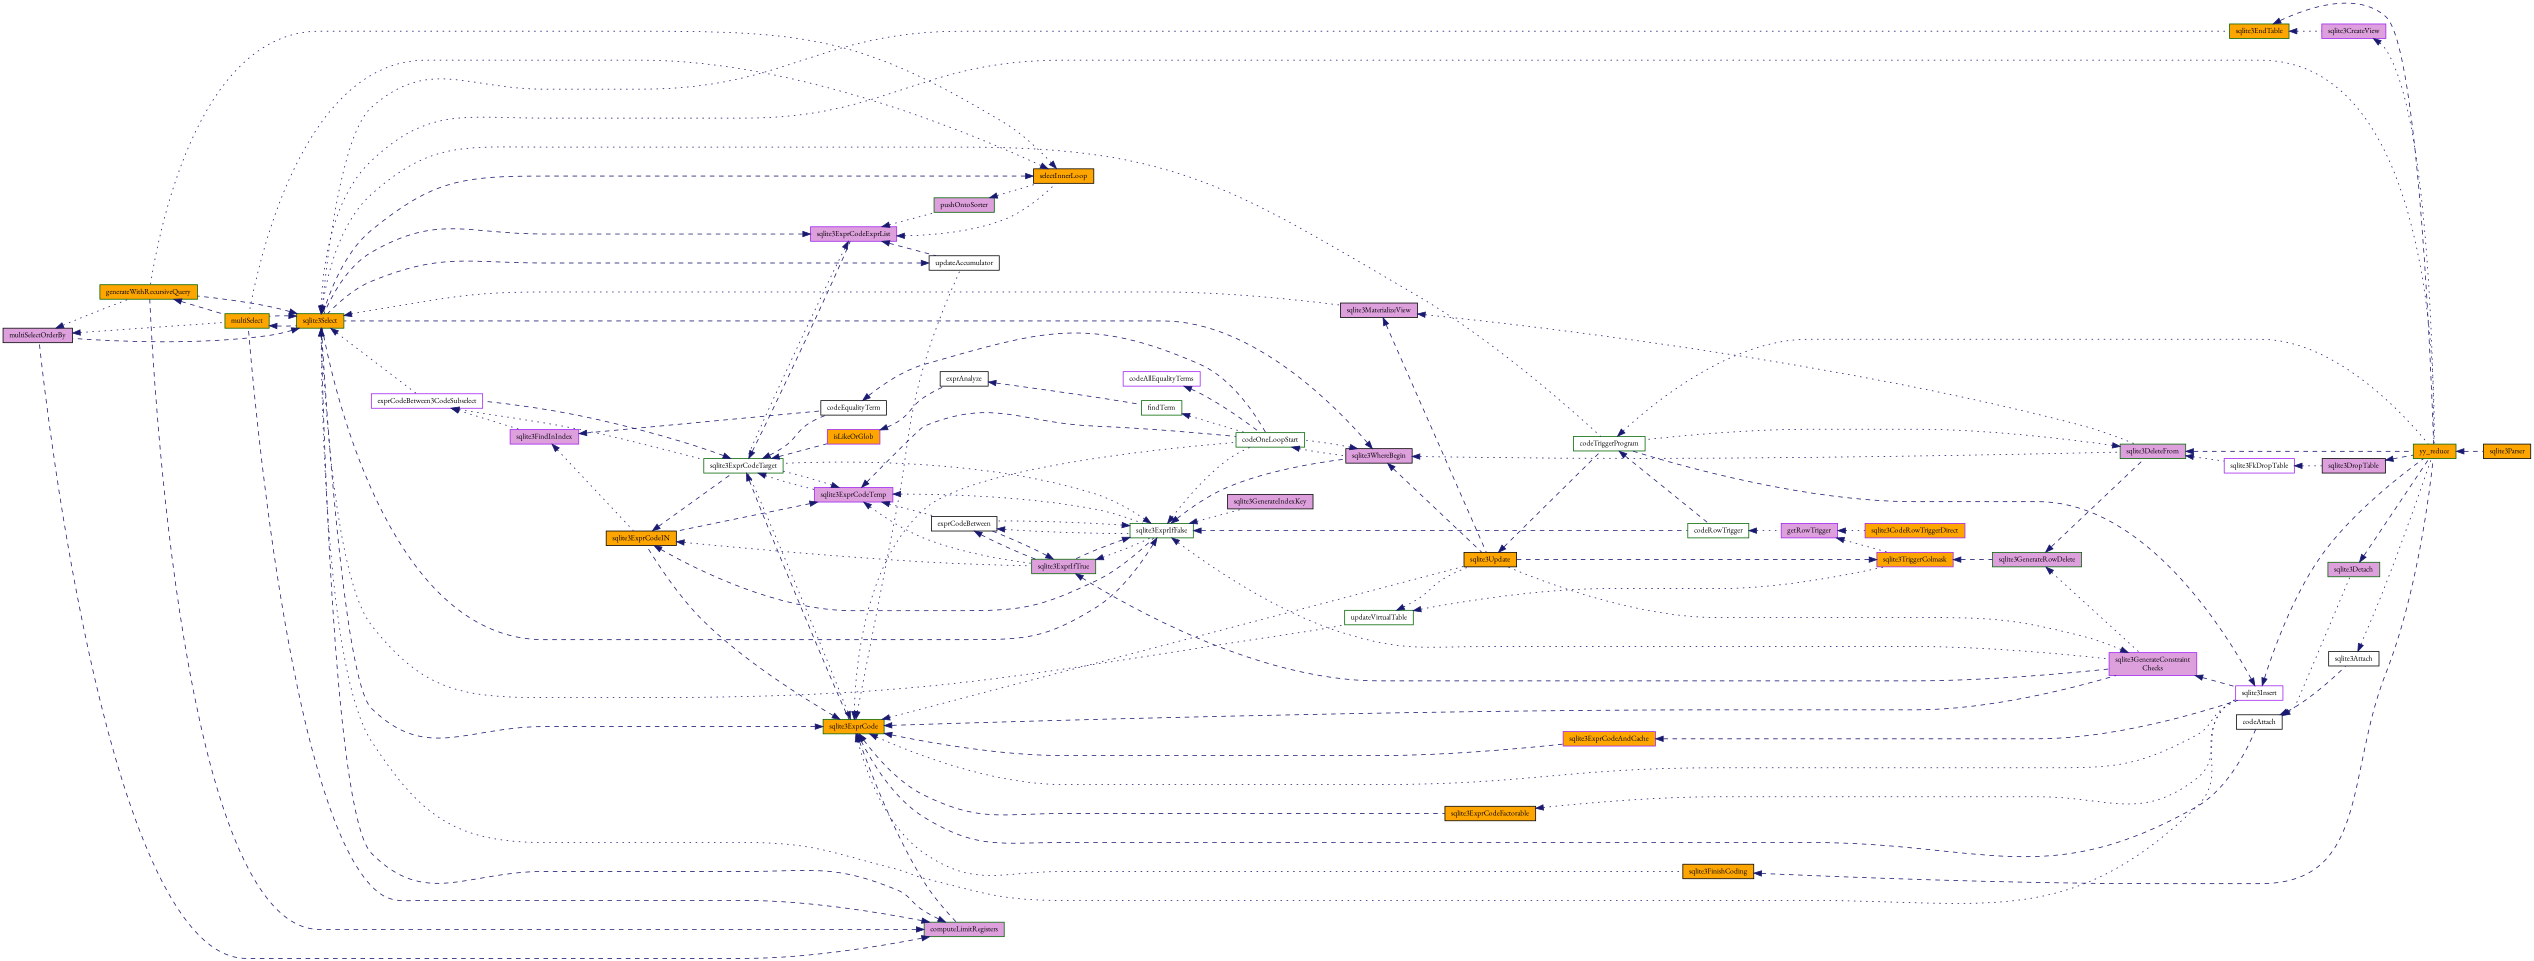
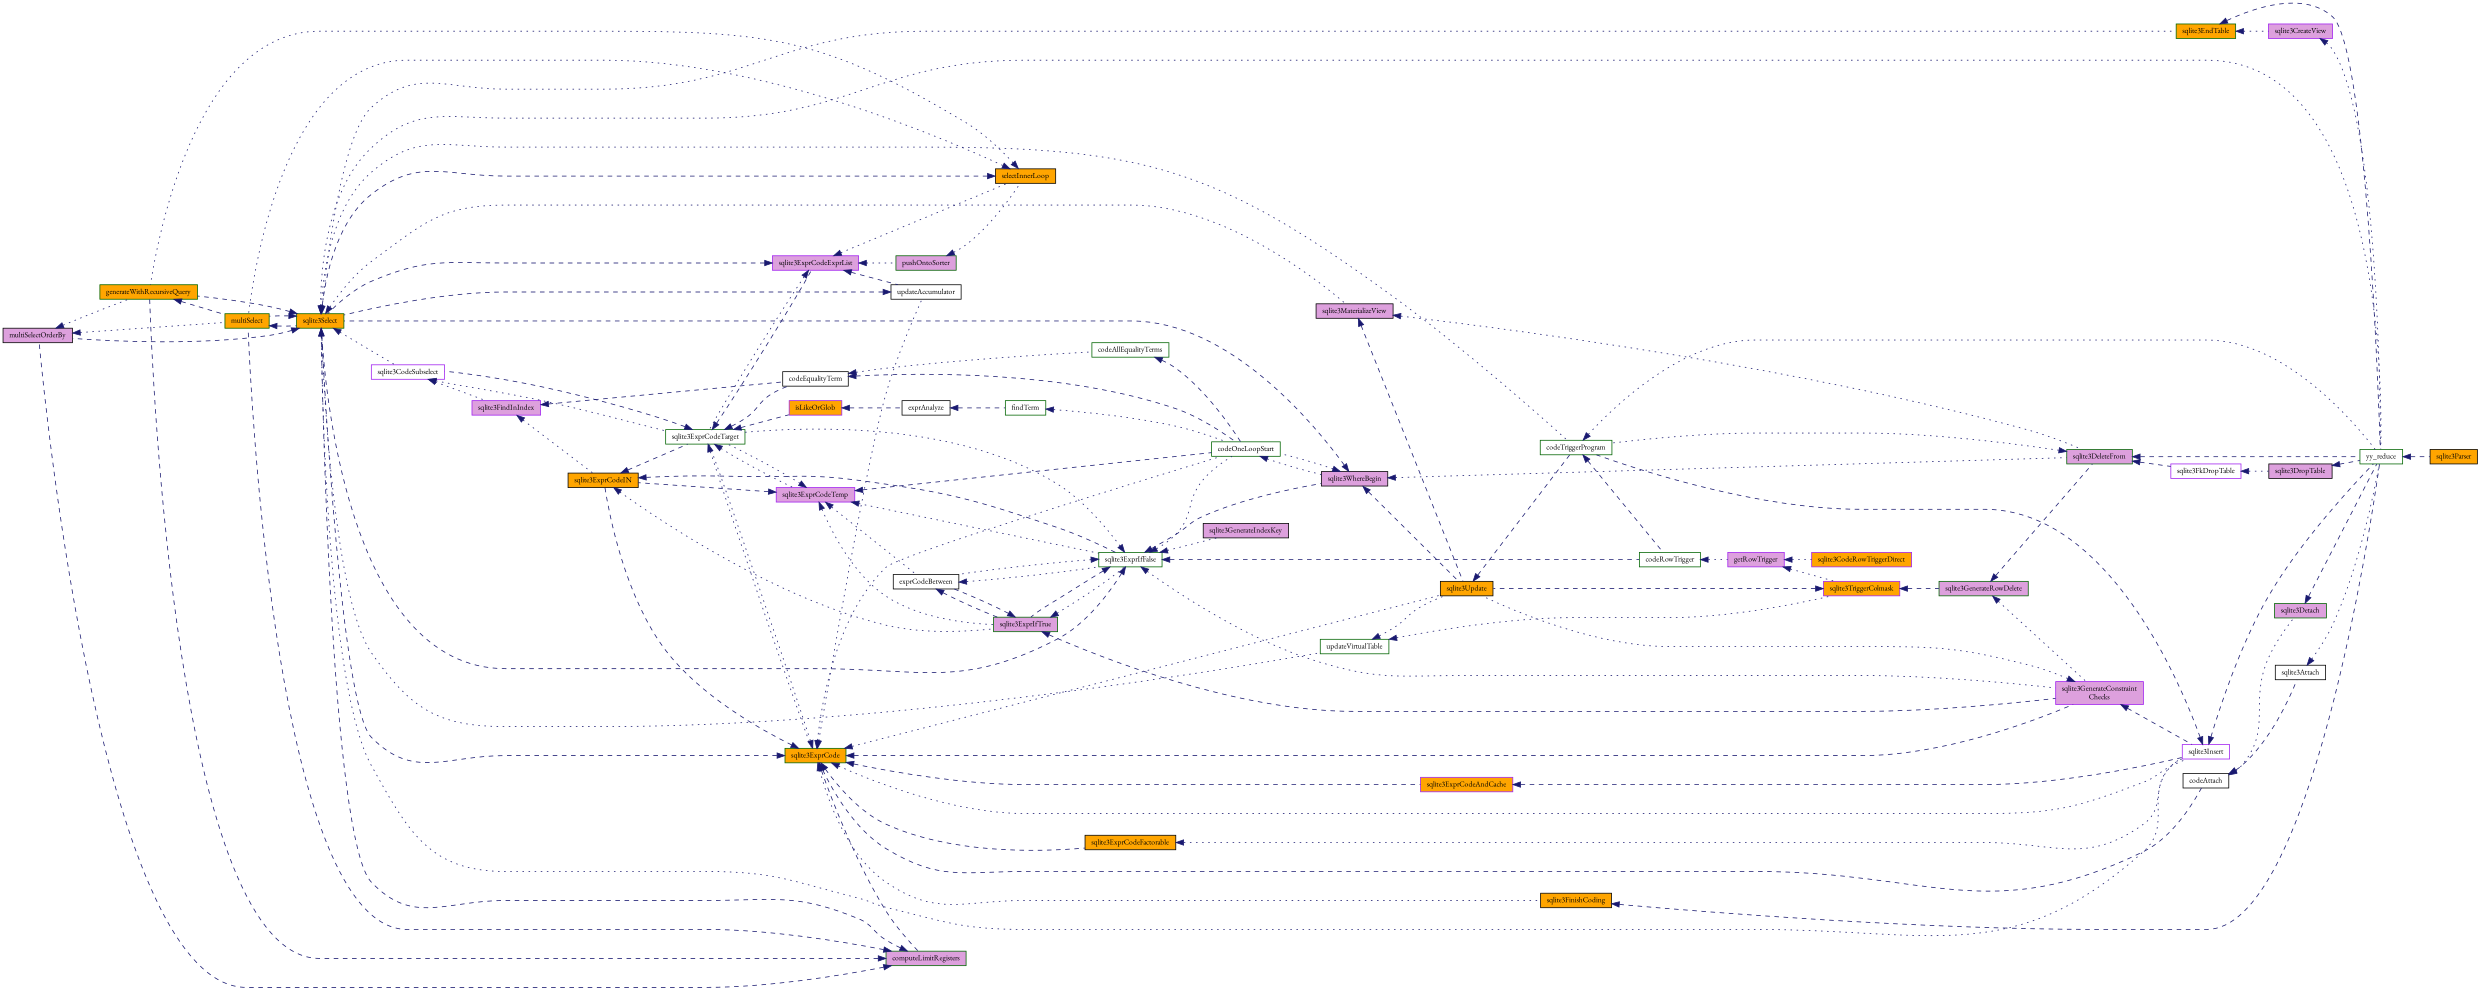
none -> (974, 360)
(1162, 379) -> (1130, 350)
(427, 401) -> (408, 372)
(2435, 451) -> (2381, 457)
(2209, 459) -> (2155, 464)
(798, 600) -> (760, 600)
